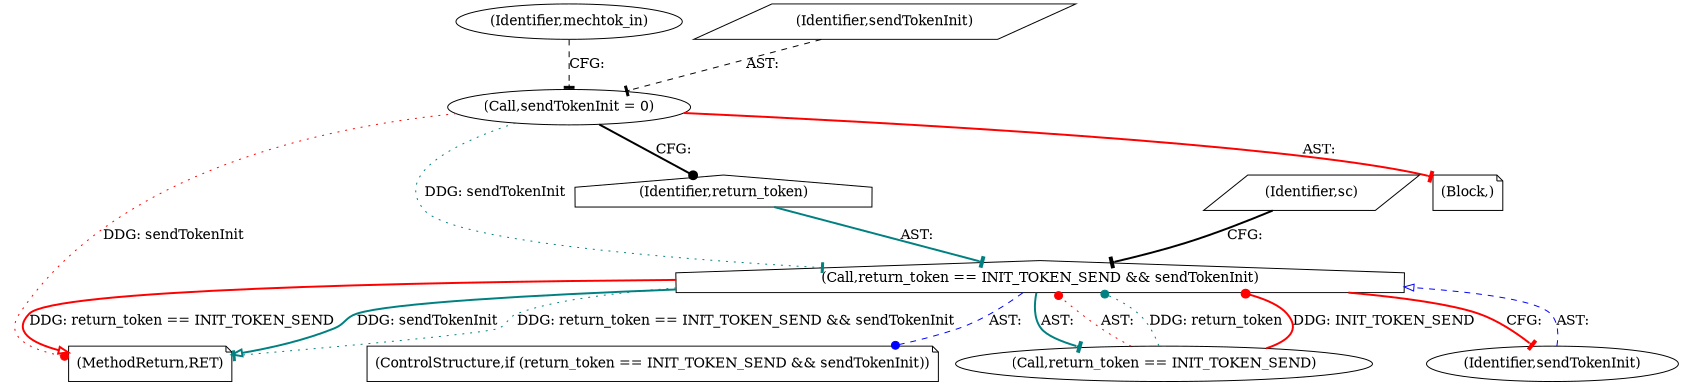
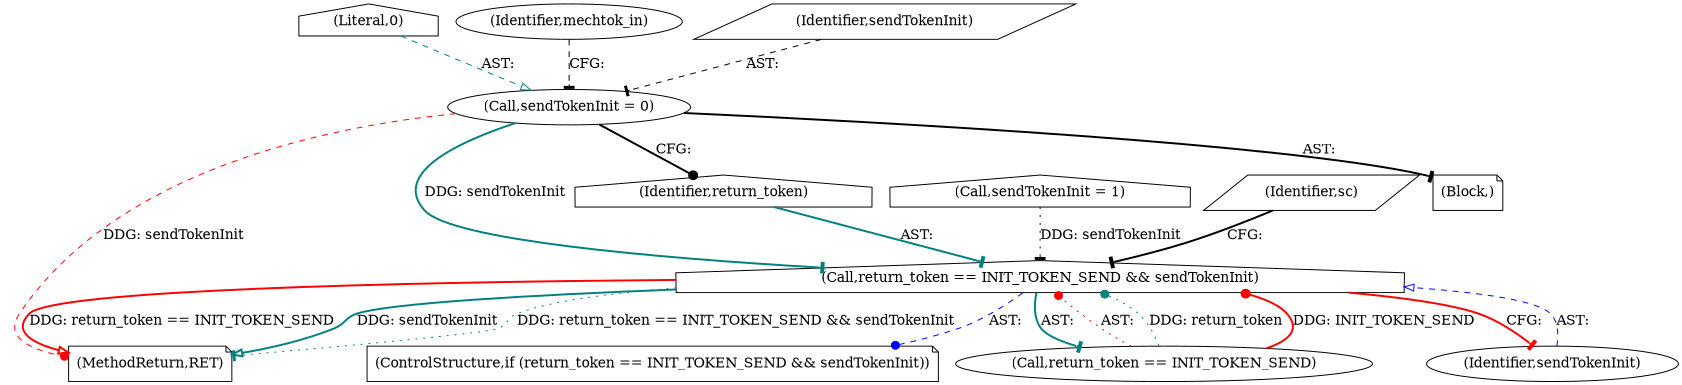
none -> (369, 22)
(1057, 134) -> (1057, 134)
(183, 183) -> (183, 183)
none -> (1040, 193)
(546, 243) -> (546, 243)
